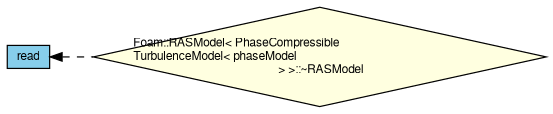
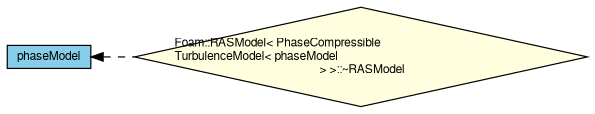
(28, 57) -> (49, 57)
